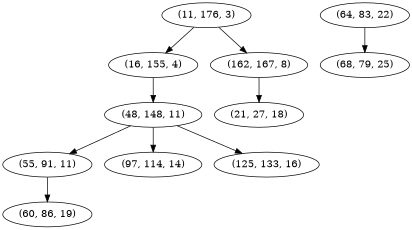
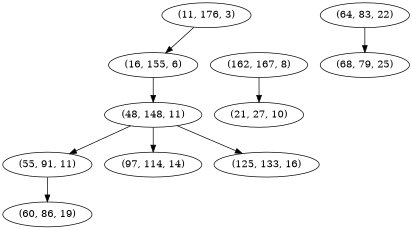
(230, 38) -> none
(153, 65) -> (153, 65)
(259, 115) -> (259, 115)
